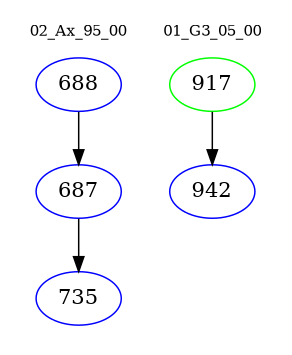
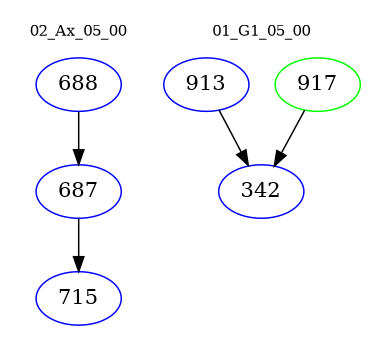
(79, 32) -> (79, 32)
(213, 32) -> (262, 32)
none -> (206, 85)
(212, 192) -> (261, 192)
(79, 298) -> (79, 298)
